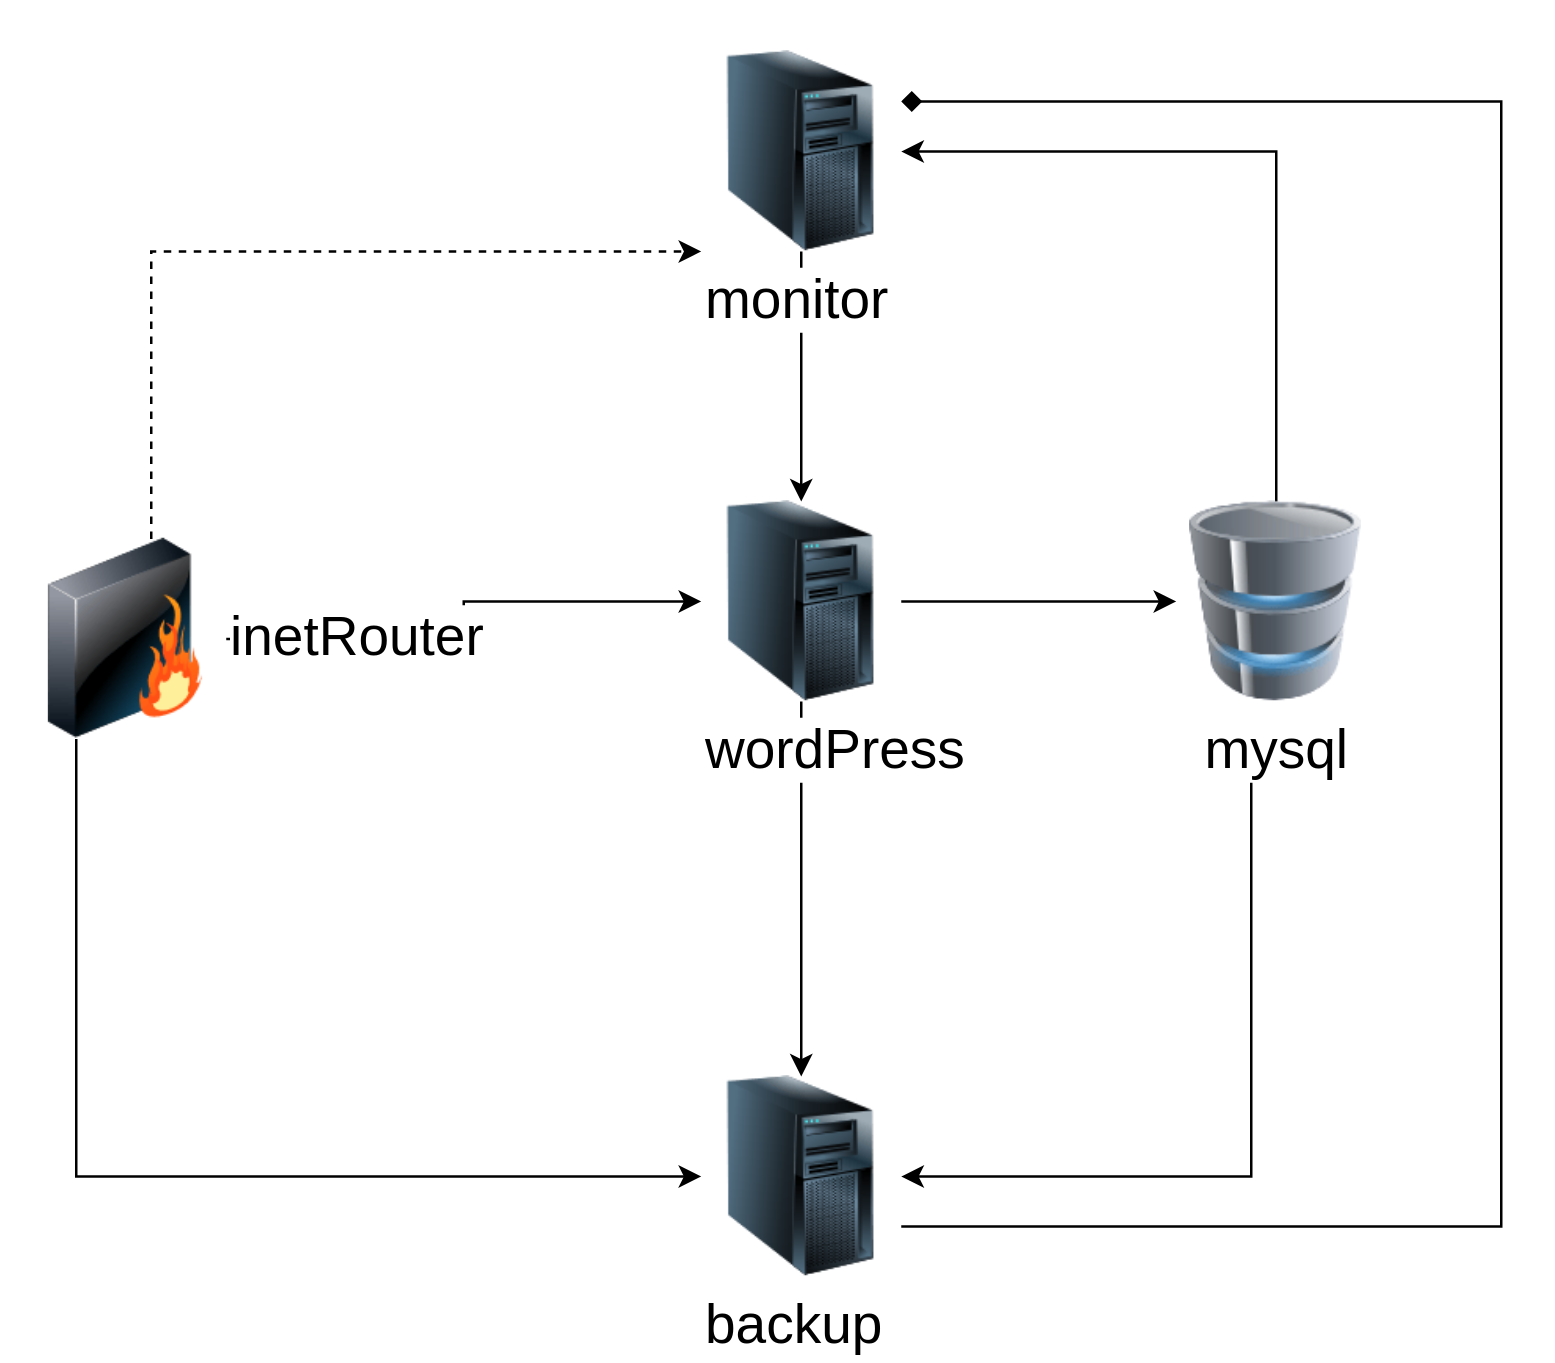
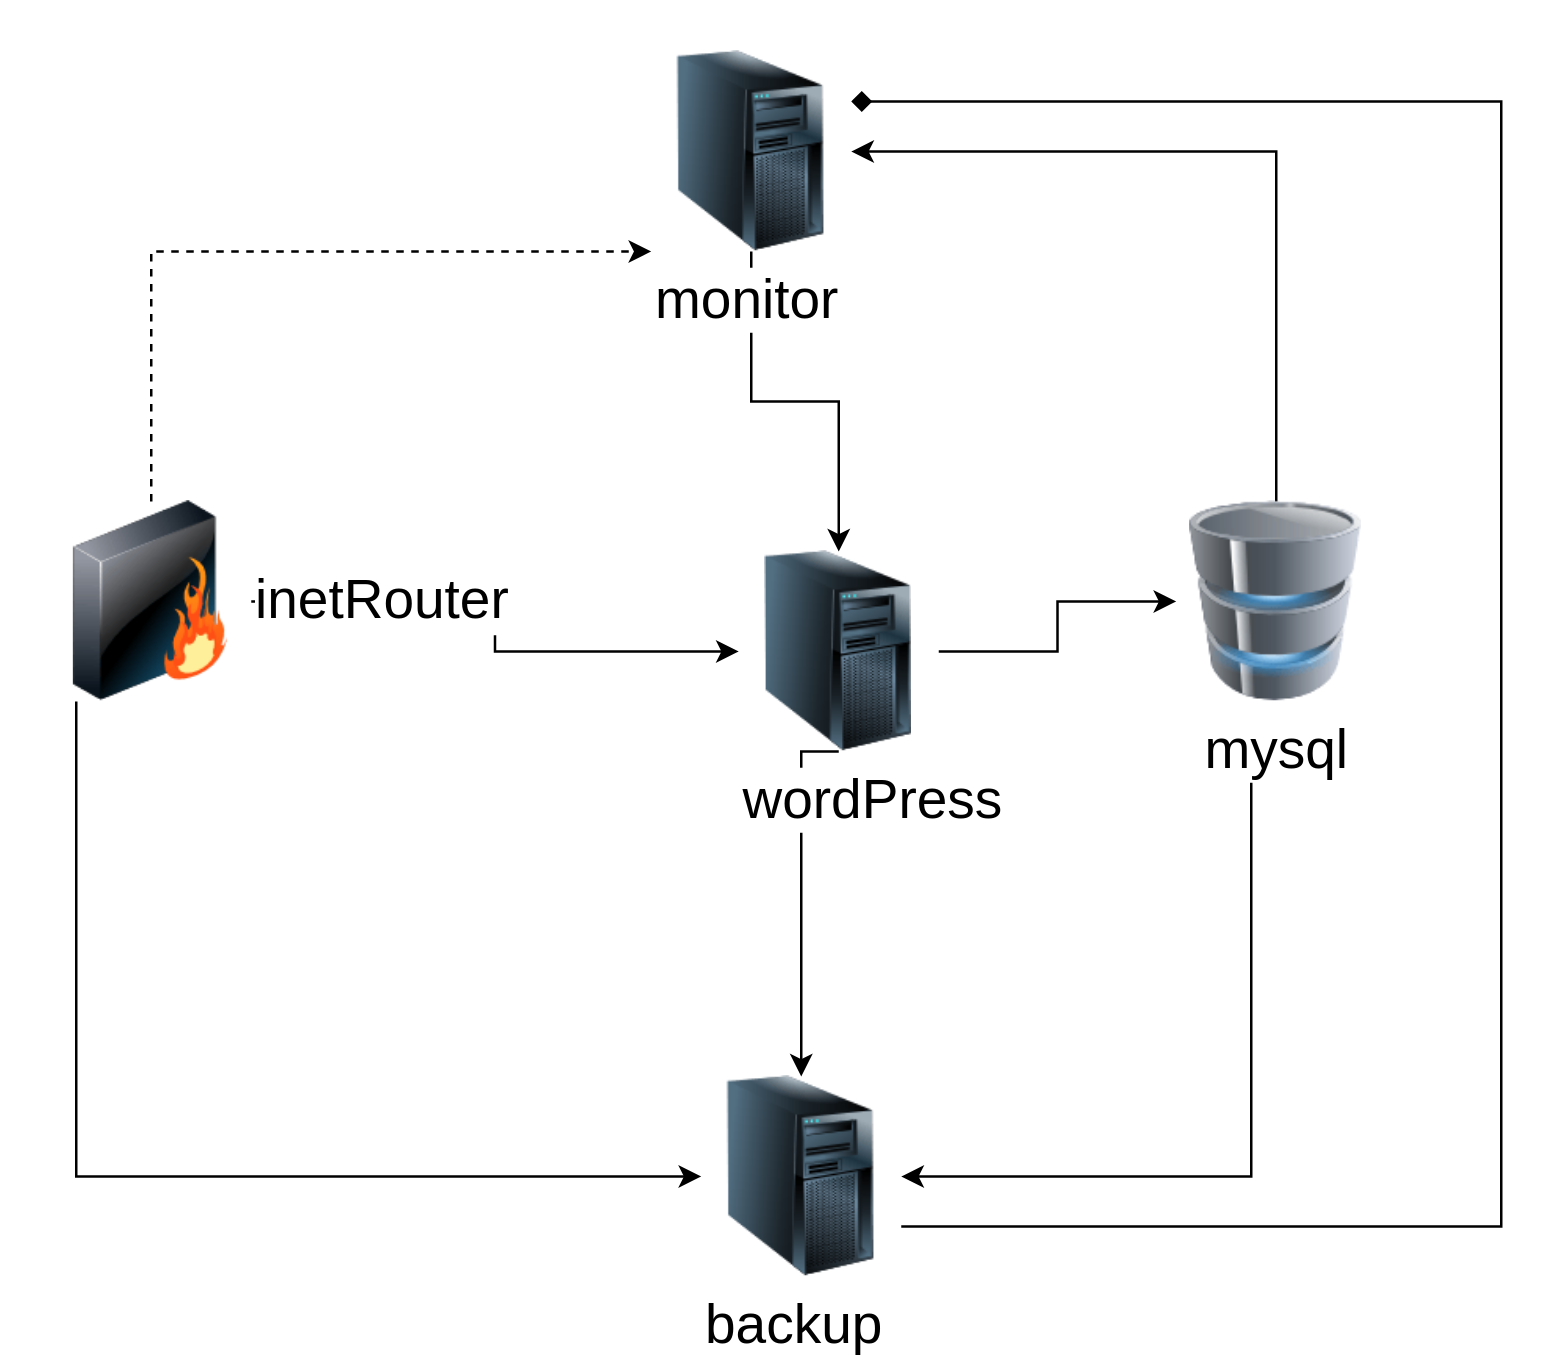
(801, 151) -> (751, 151)
(801, 601) -> (839, 651)
(126, 639) -> (151, 601)
